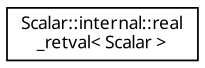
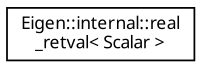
(102, 34) -> (101, 34)
